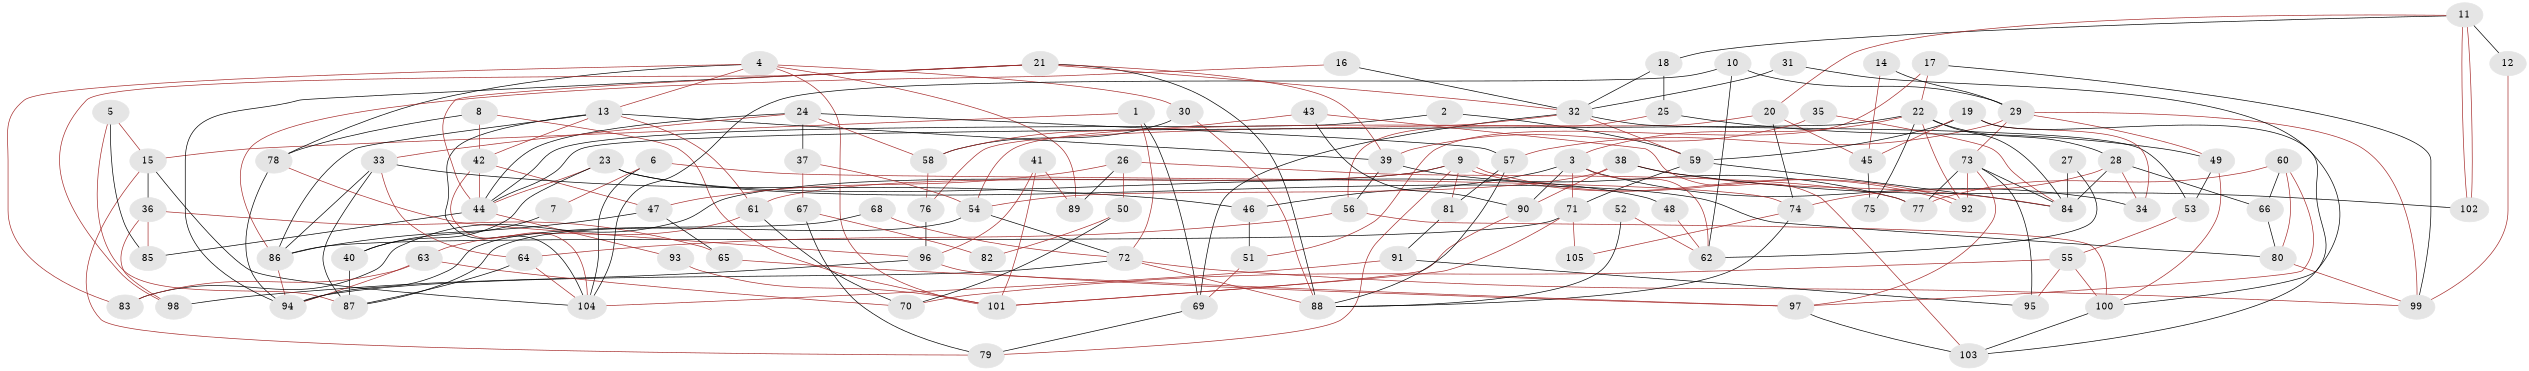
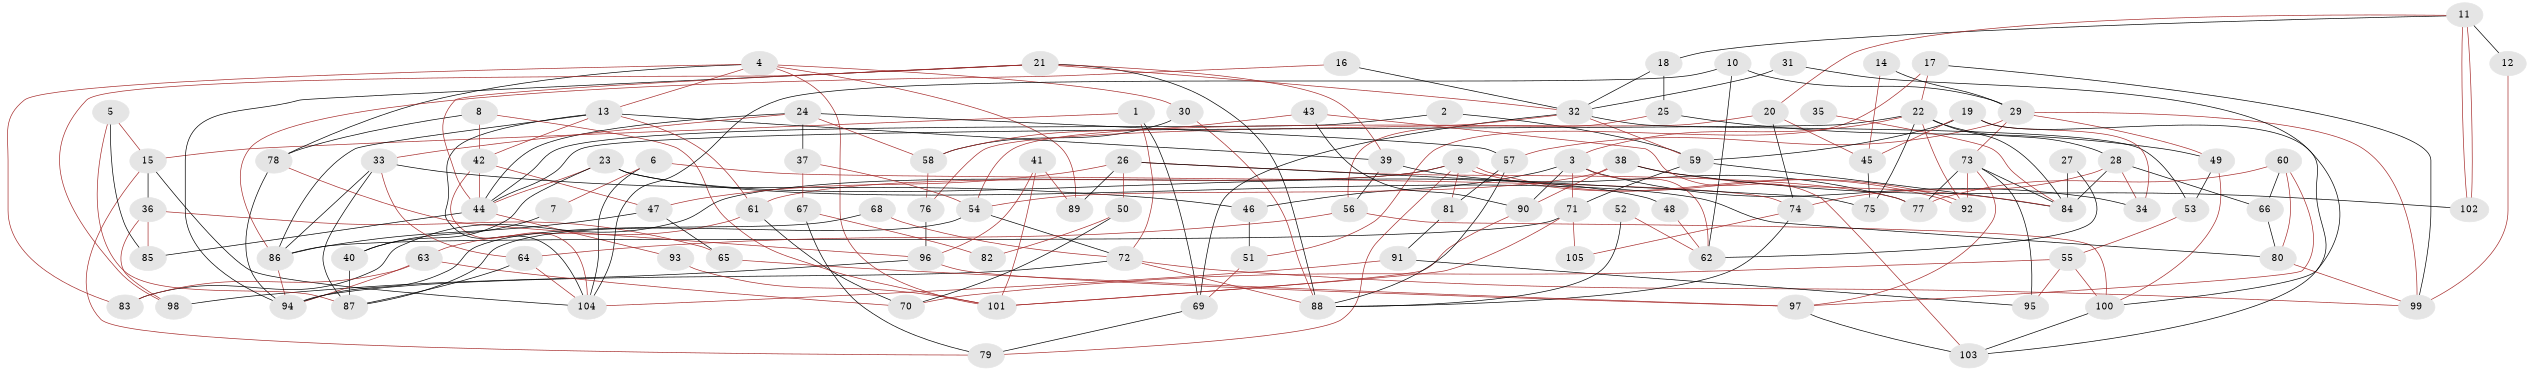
(1593, 137) -> none
none -> (1498, 180)
